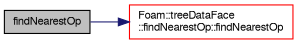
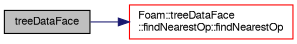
(47, 22) -> (47, 22)
